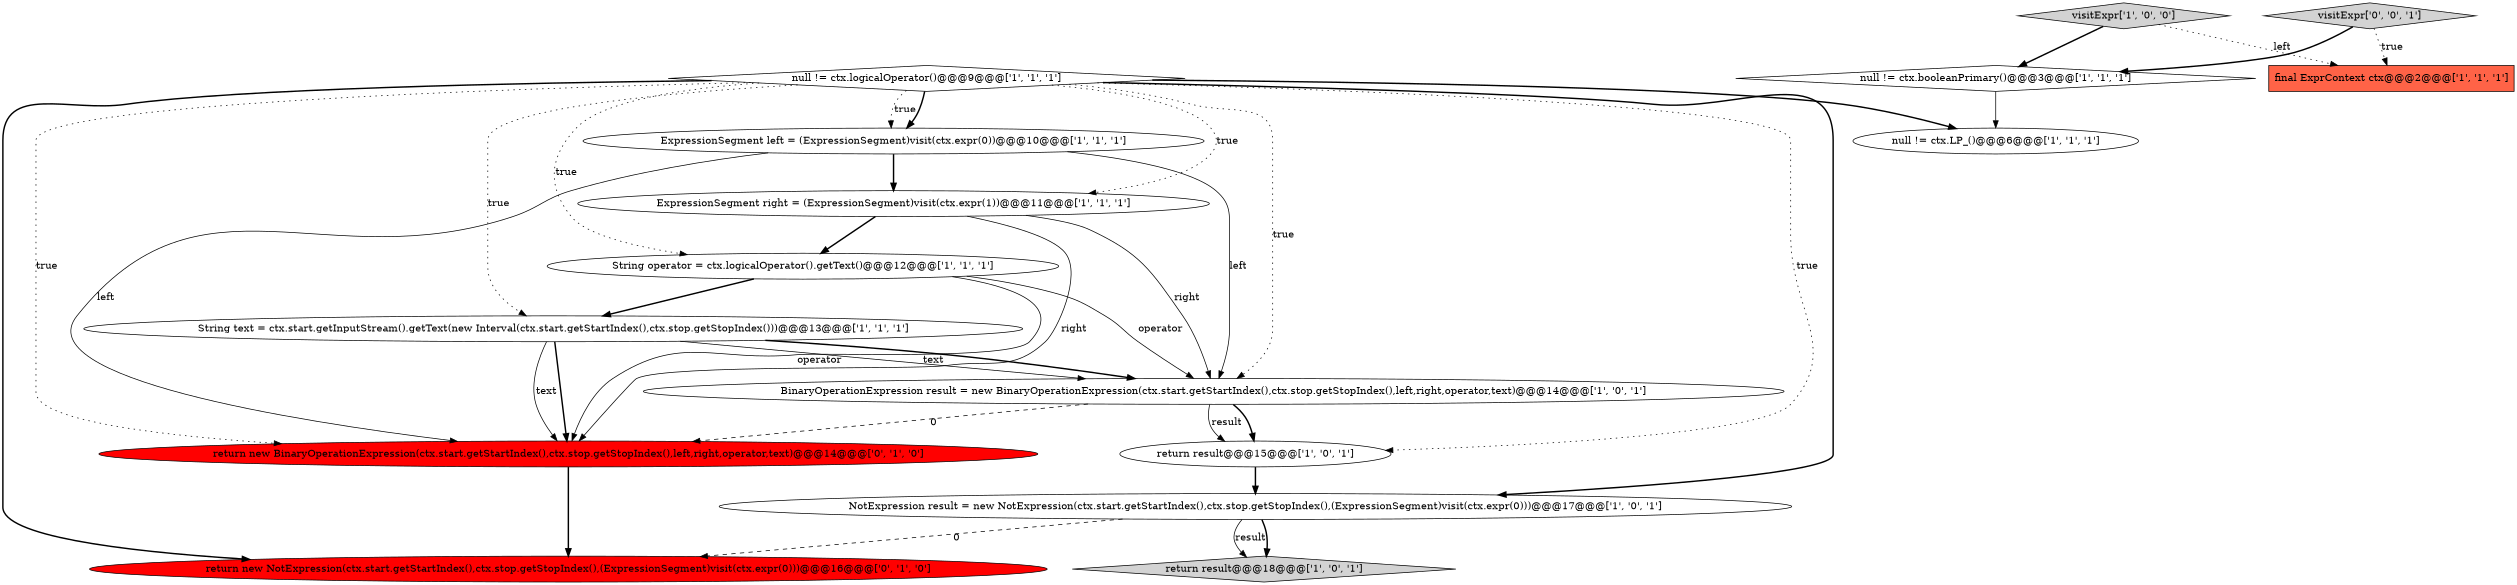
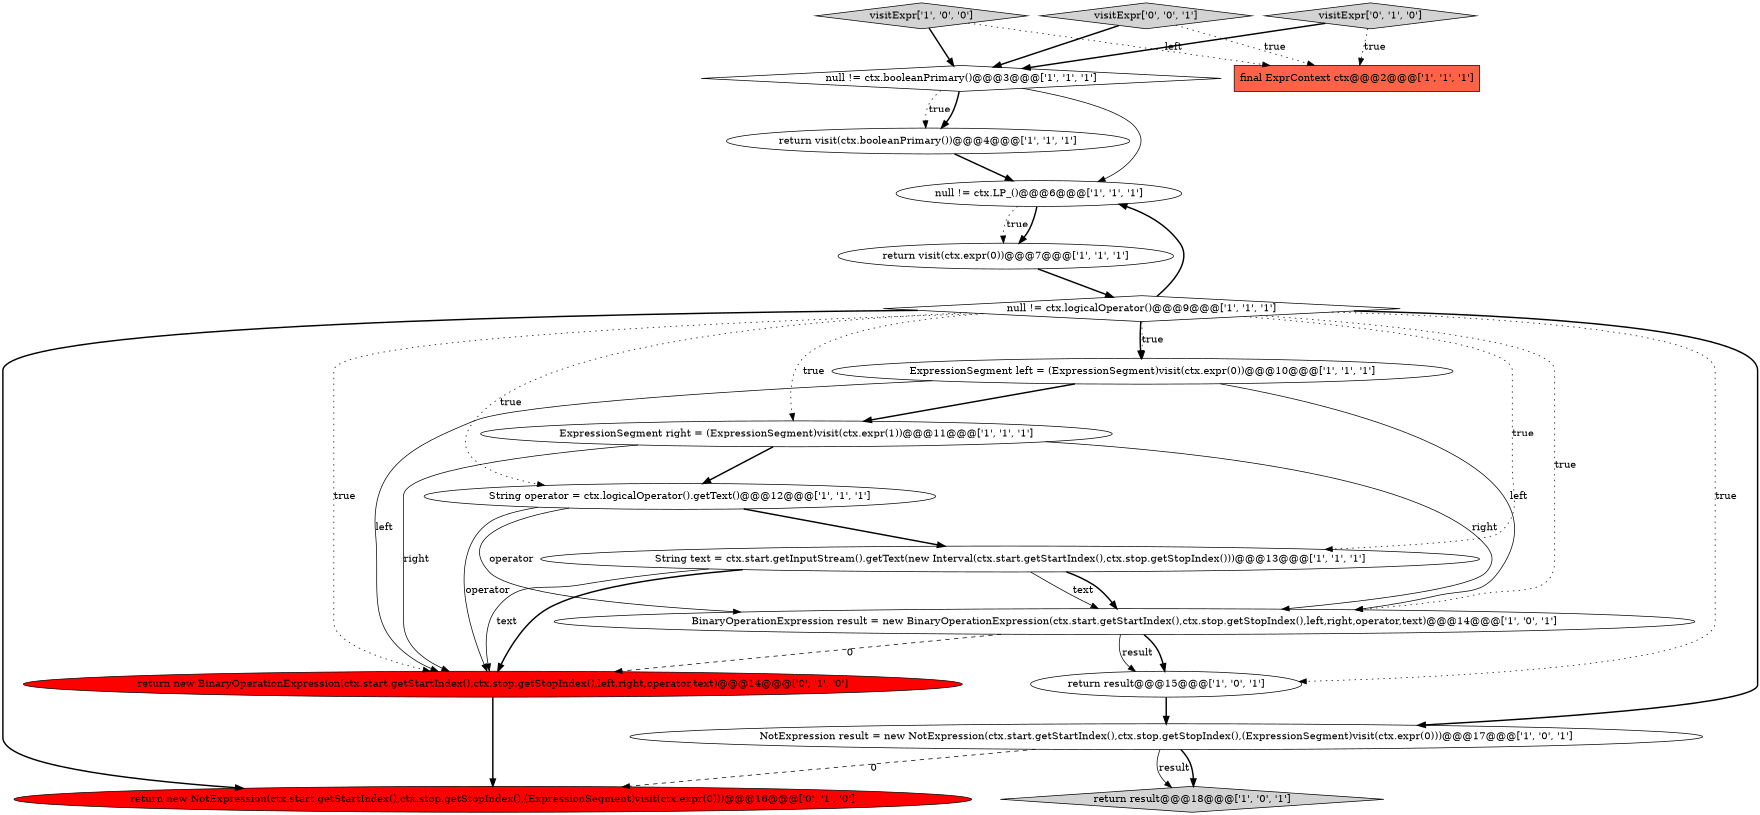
none -> (1371, 16)
none -> (928, 141)
none -> (1006, 256)
